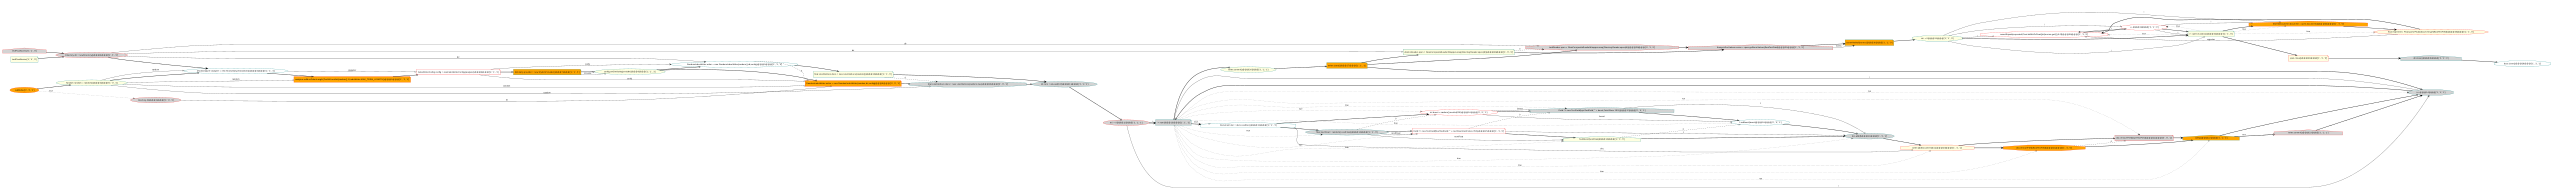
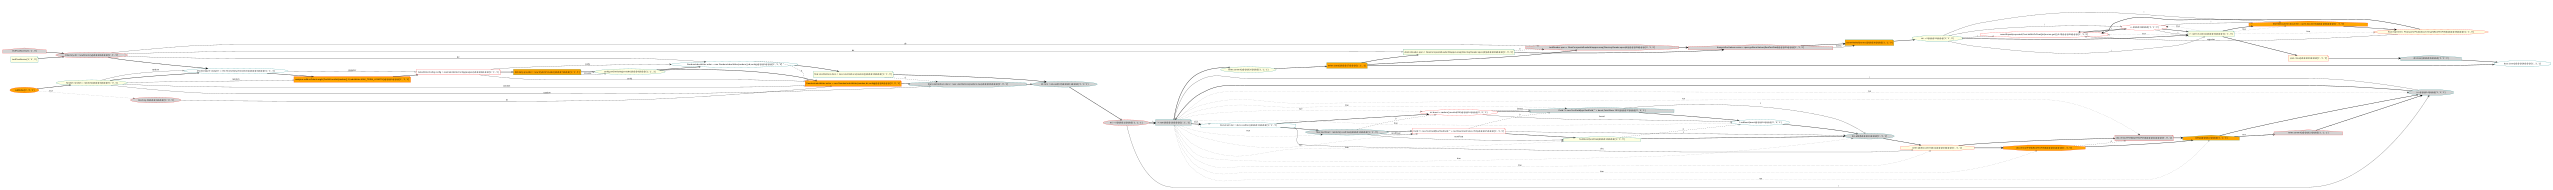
(1895, 72) -> (1930, 66)
